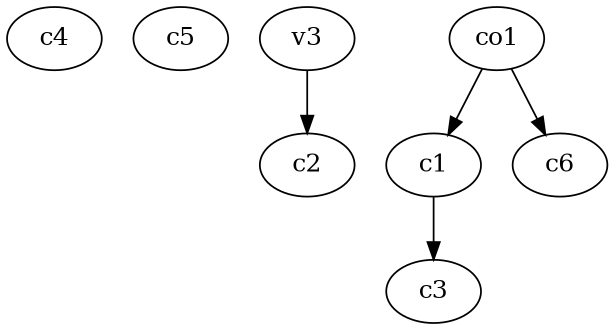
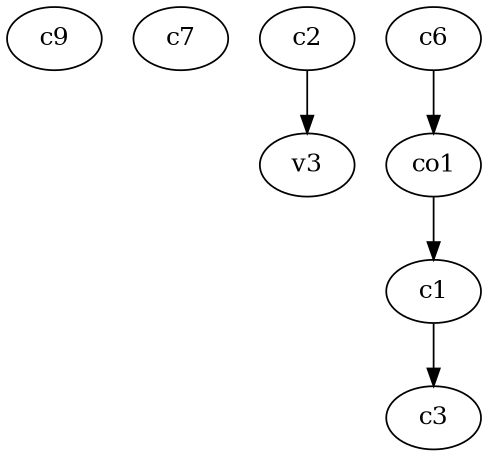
(54, 39) -> (54, 39)
(181, 39) -> (181, 39)
(307, 93) -> (307, 93)
(524, 94) -> (434, 93)
